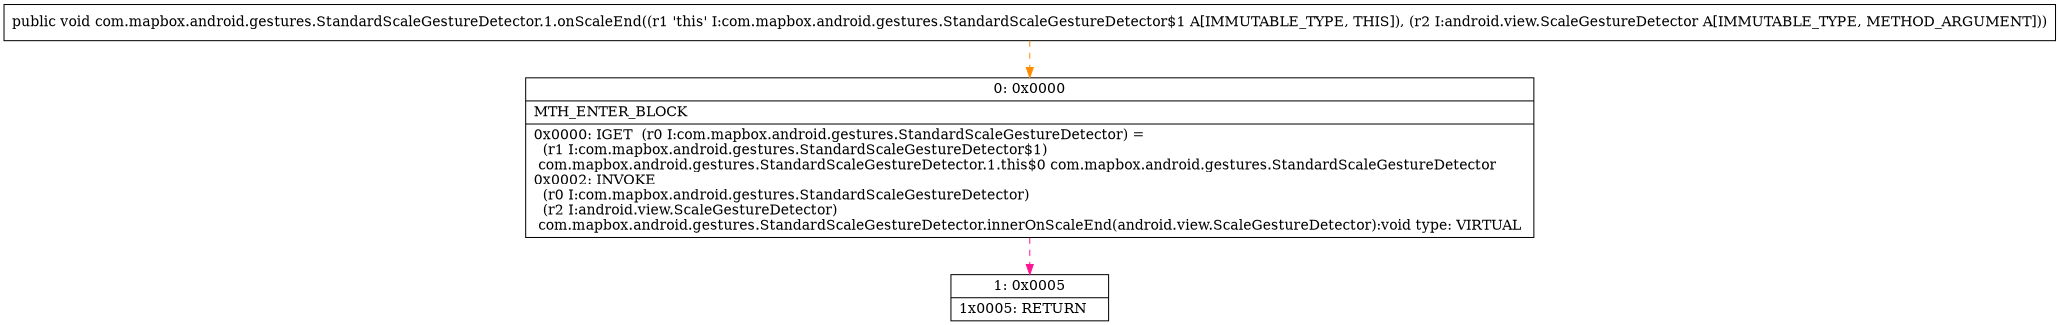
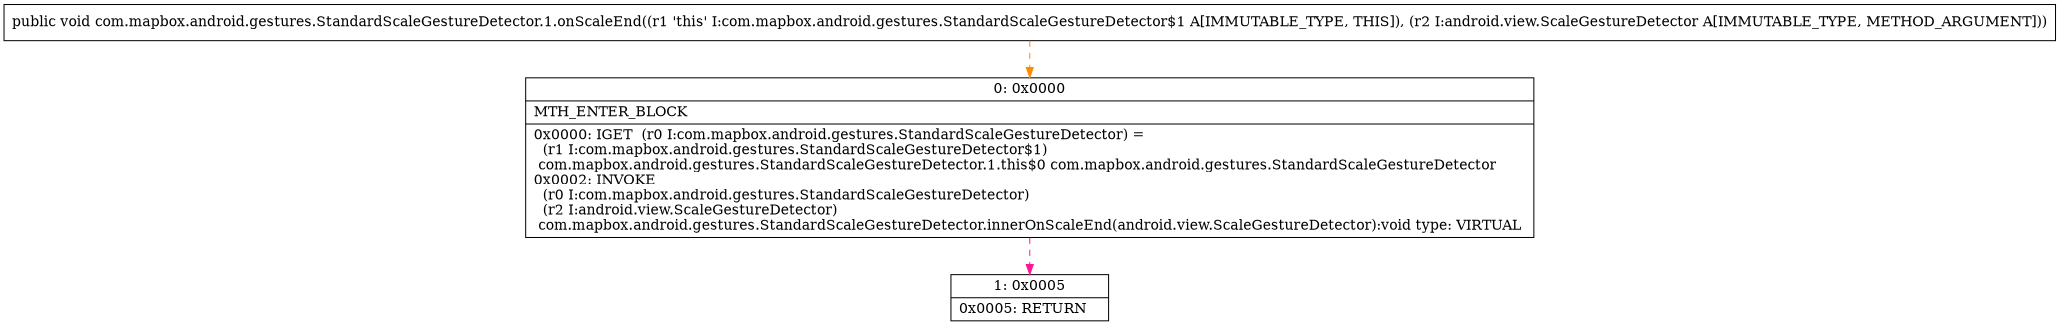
(1030, 309) -> (1030, 309)
